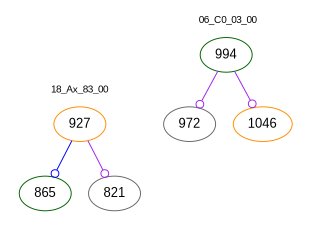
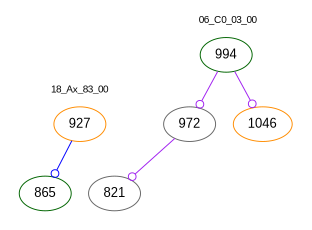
(95, 155) -> (155, 156)
